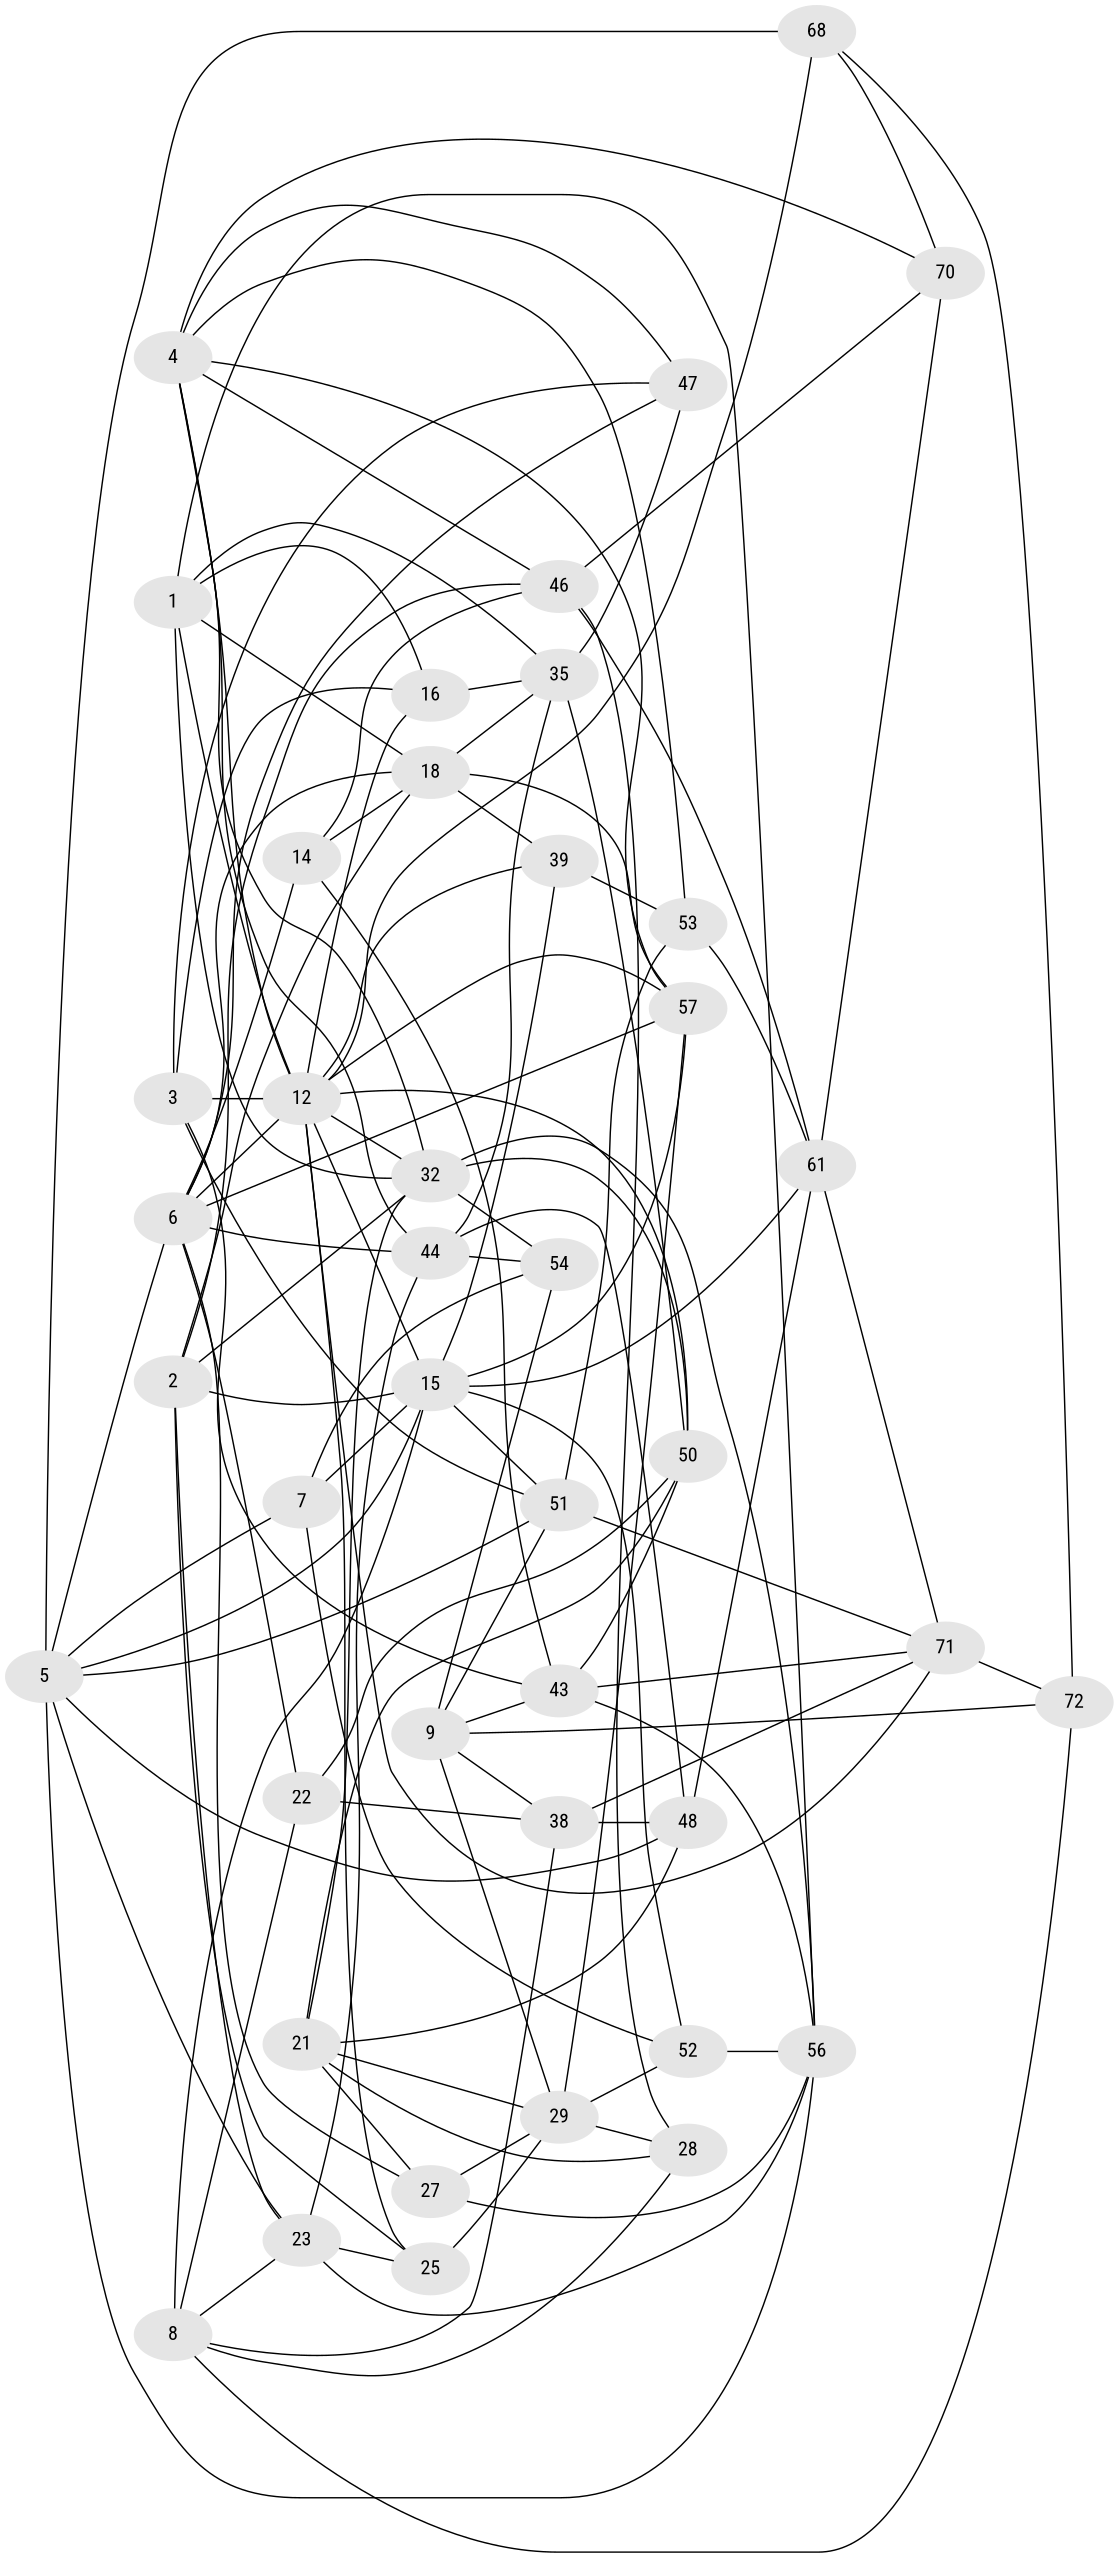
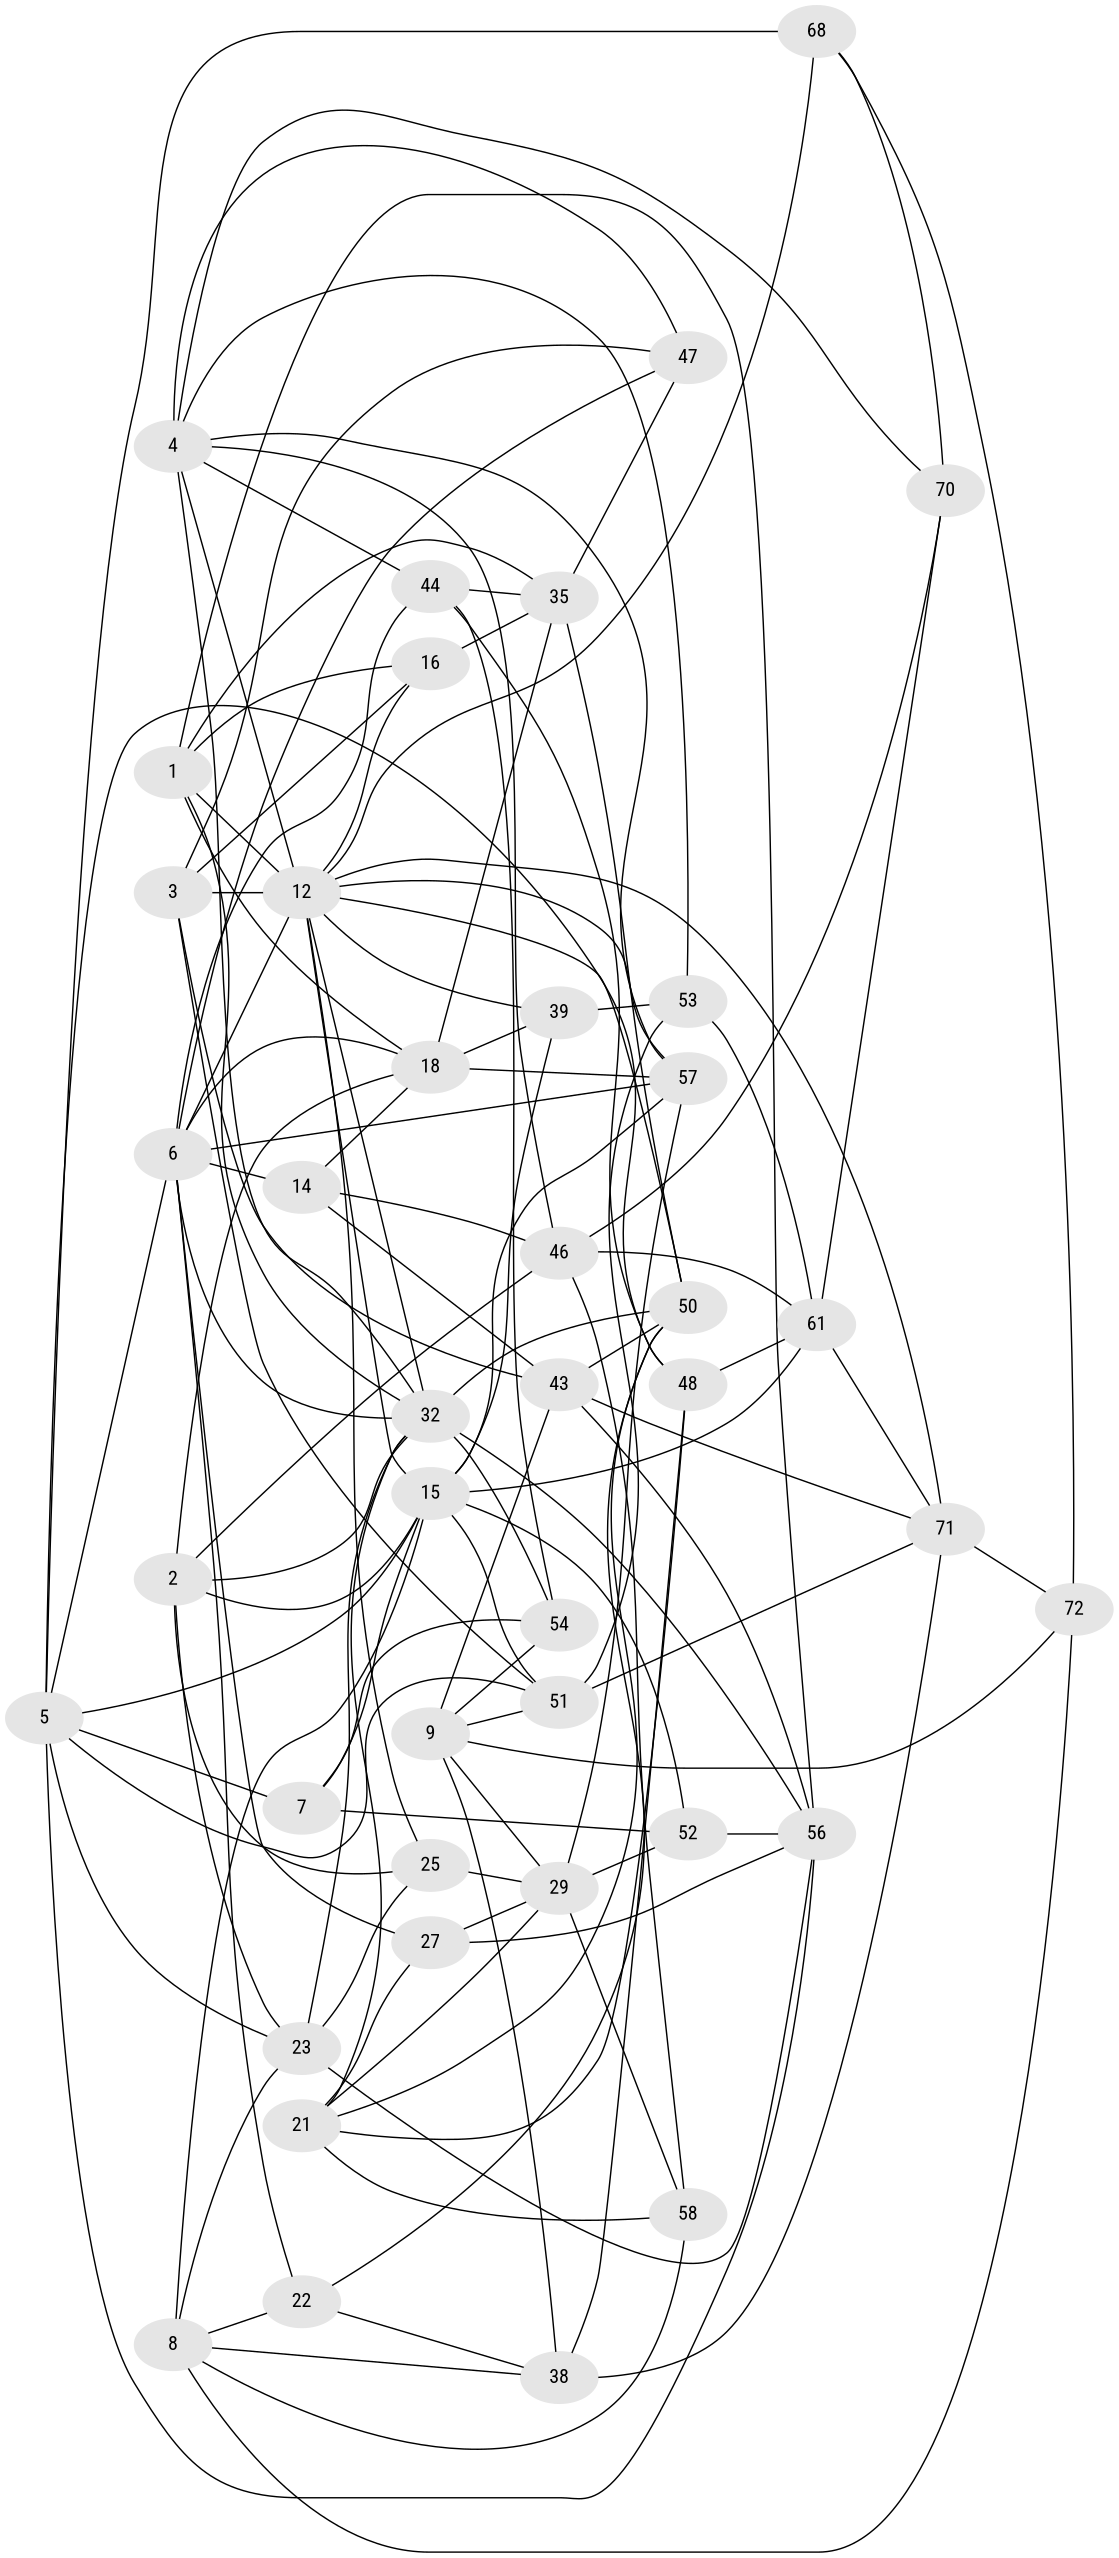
none -> (234, 1349)
(358, 1745) -> (348, 1771)
(688, 2150) -> (688, 2214)
